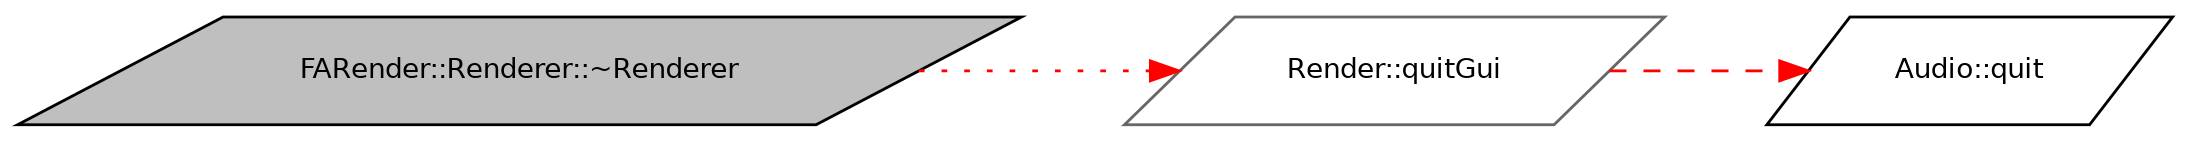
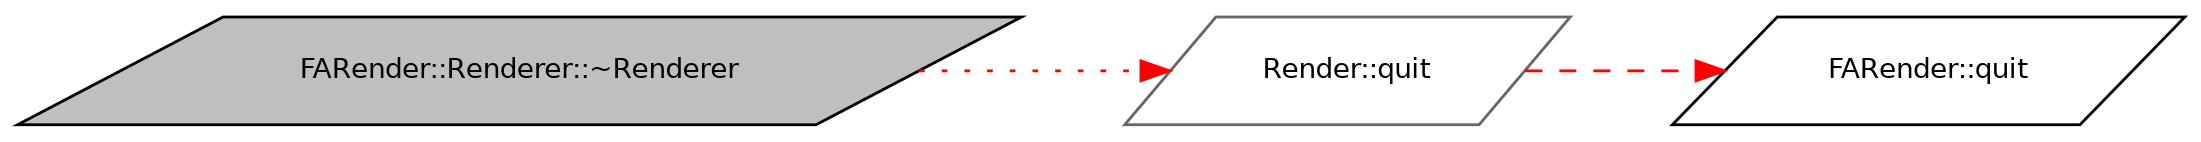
(1395, 71) -> (1348, 71)
(1970, 71) -> (1929, 71)
